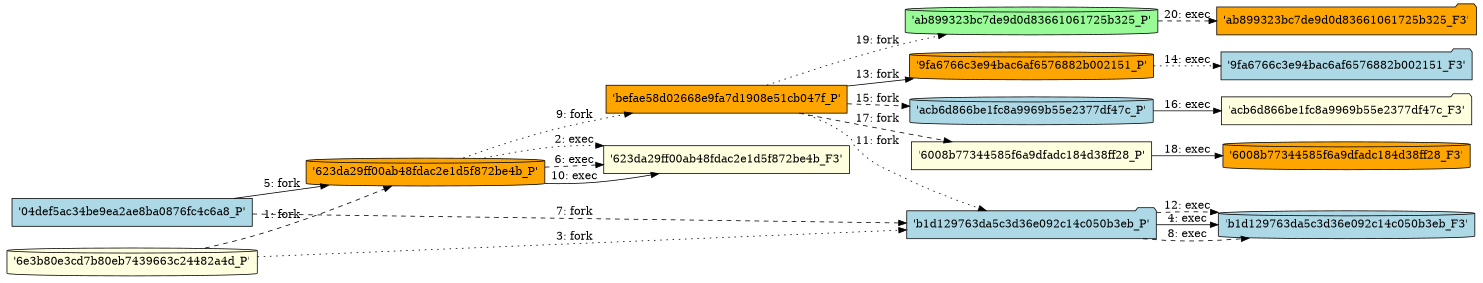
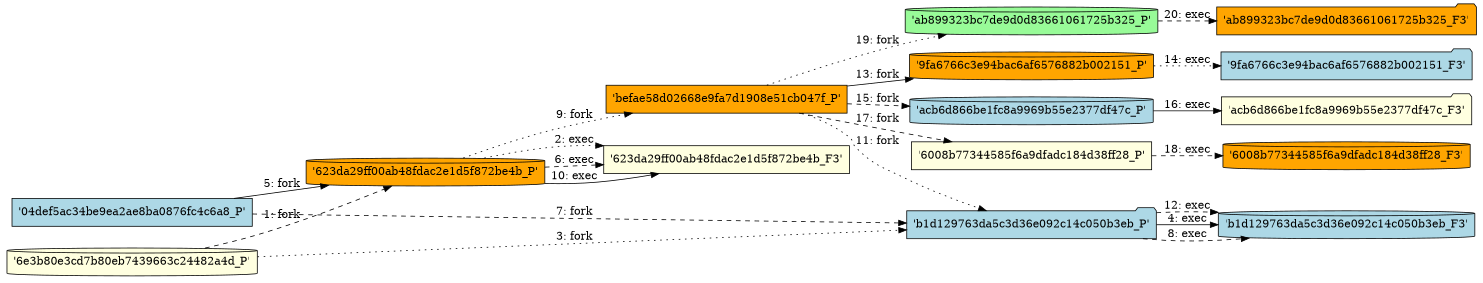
(1183, 156) -> (1183, 156)
